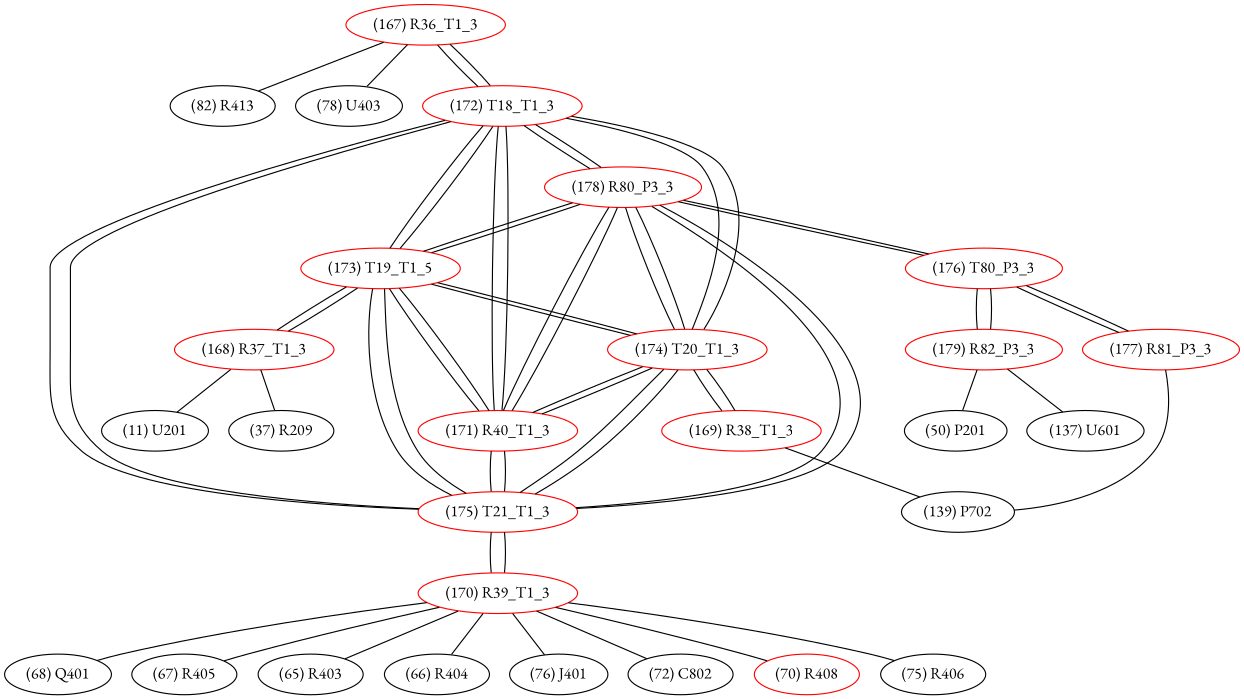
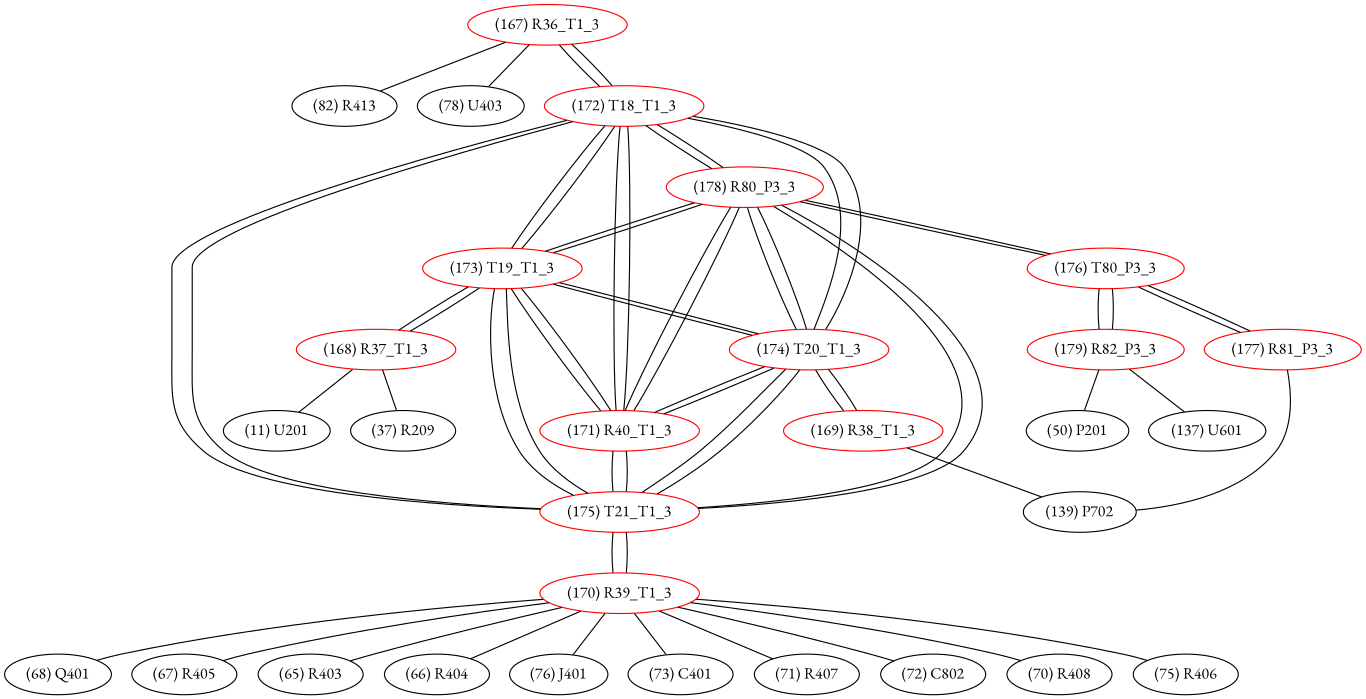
(381, 268) -> (502, 268)
none -> (681, 674)
(807, 674) -> (1059, 674)
none -> (807, 674)
